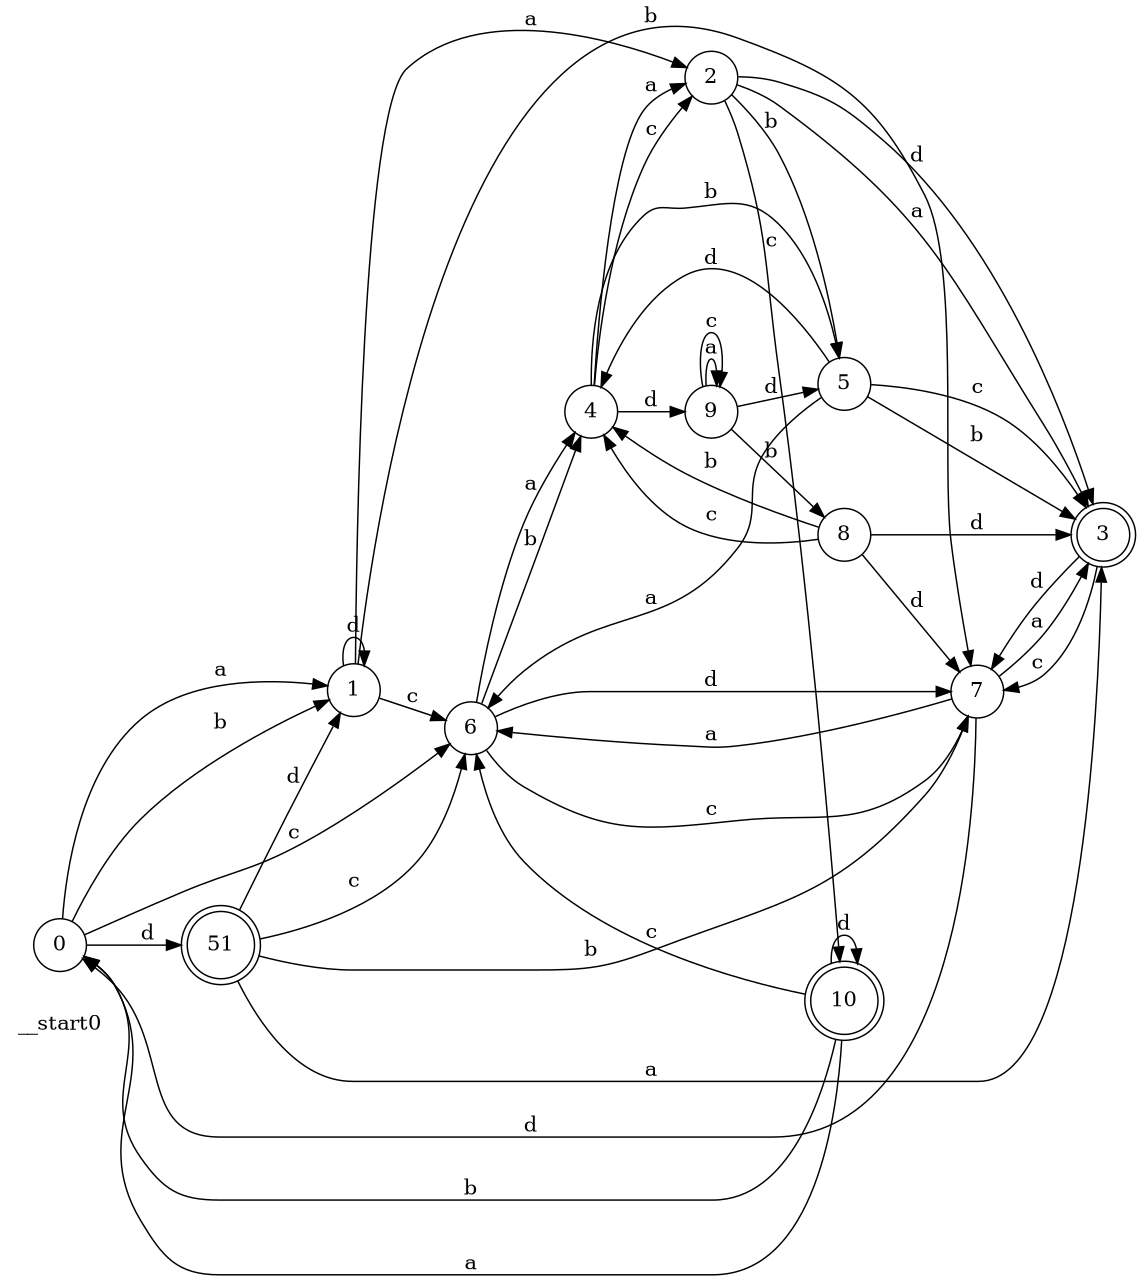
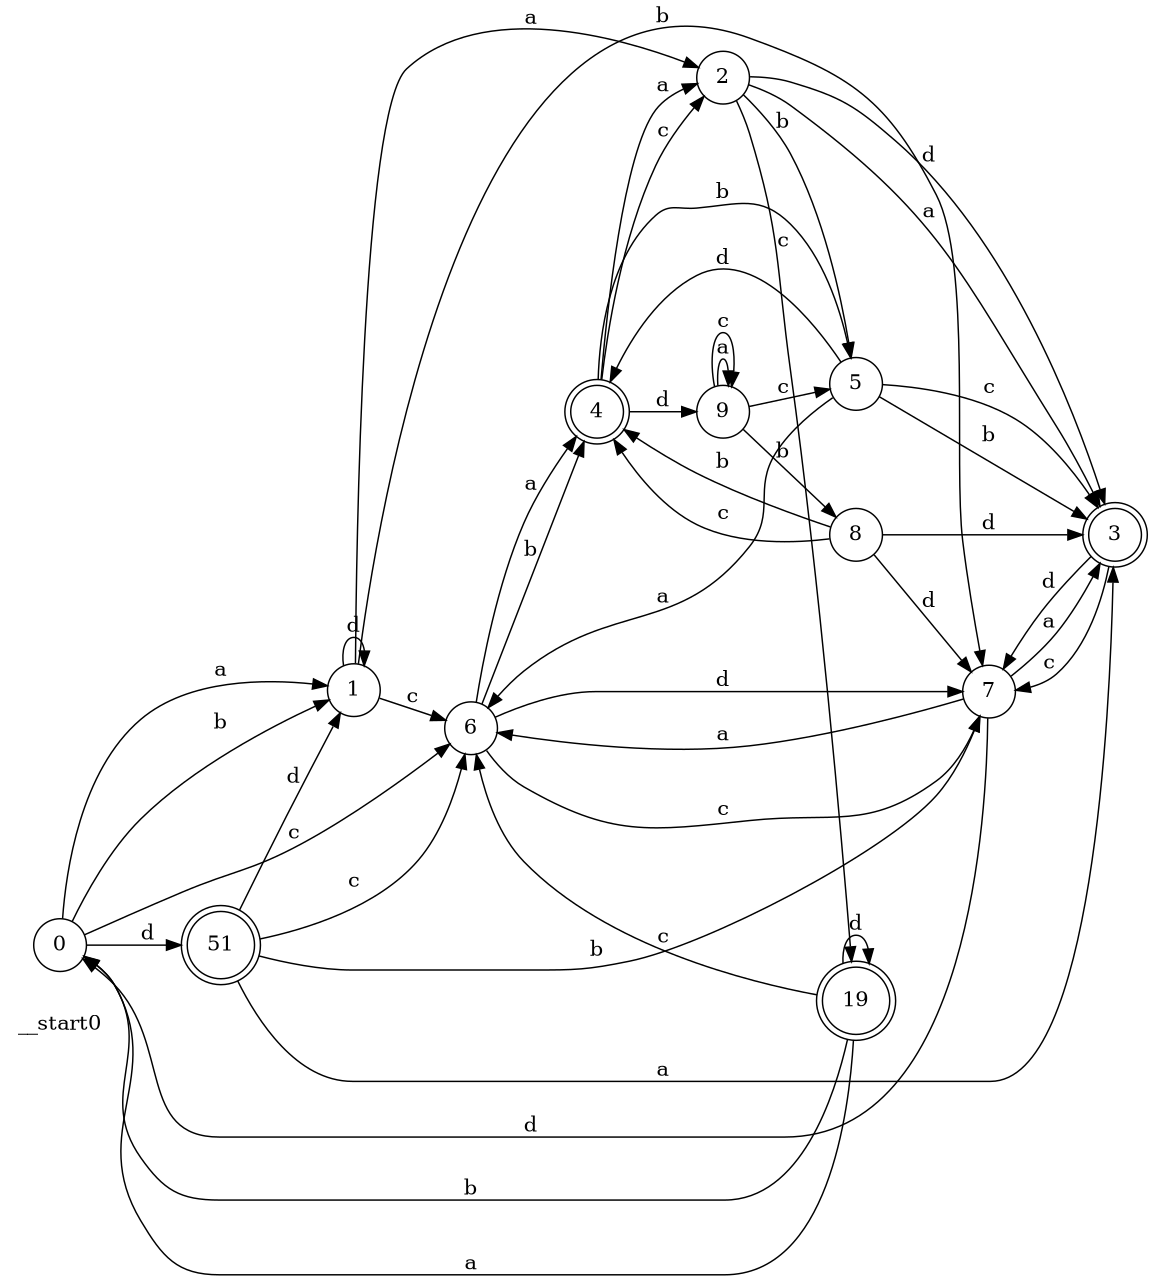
(771, 388) -> (783, 388)
(591, 412) -> (597, 412)
(844, 1001) -> (856, 1001)
